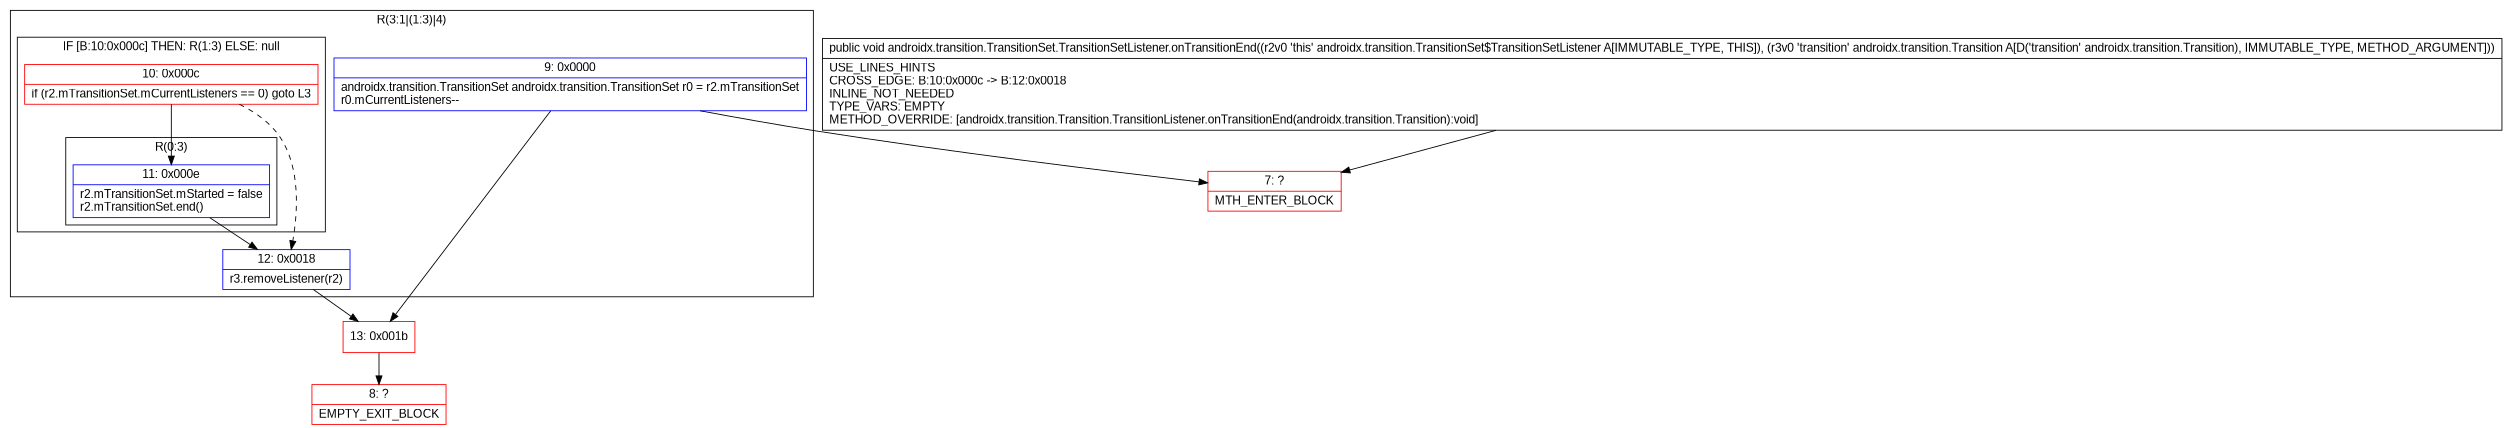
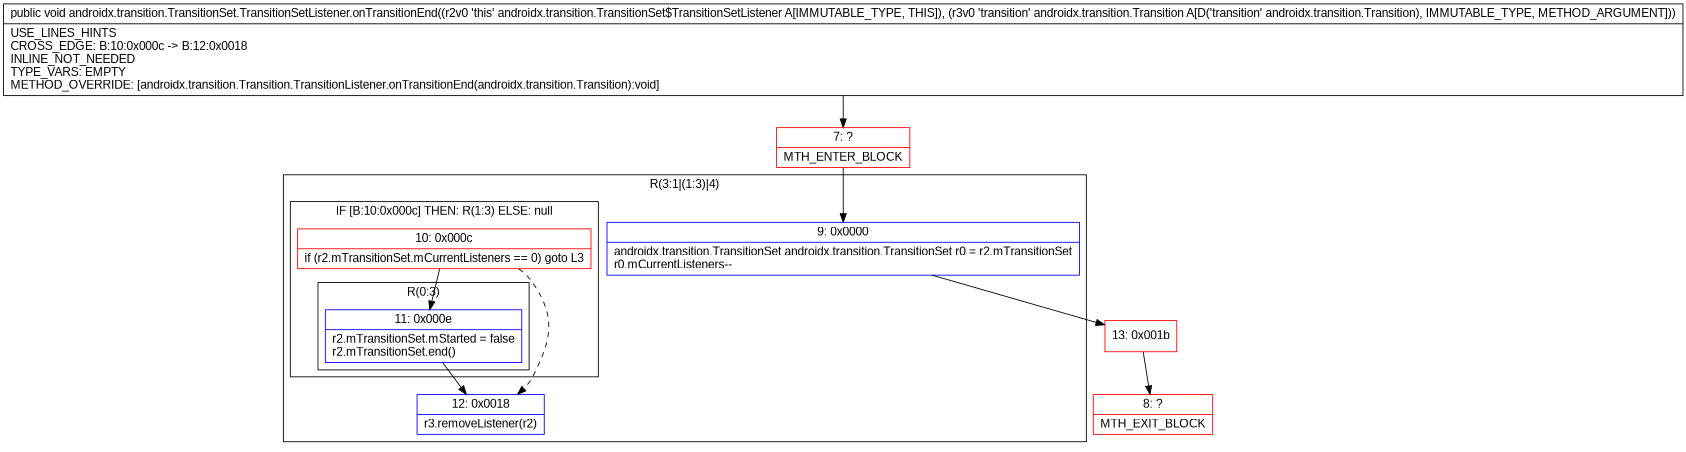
(949, 150) -> (843, 191)
(332, 303) -> none
(379, 414) -> (1153, 424)
